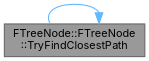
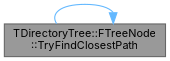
(75, 40) -> (85, 40)
